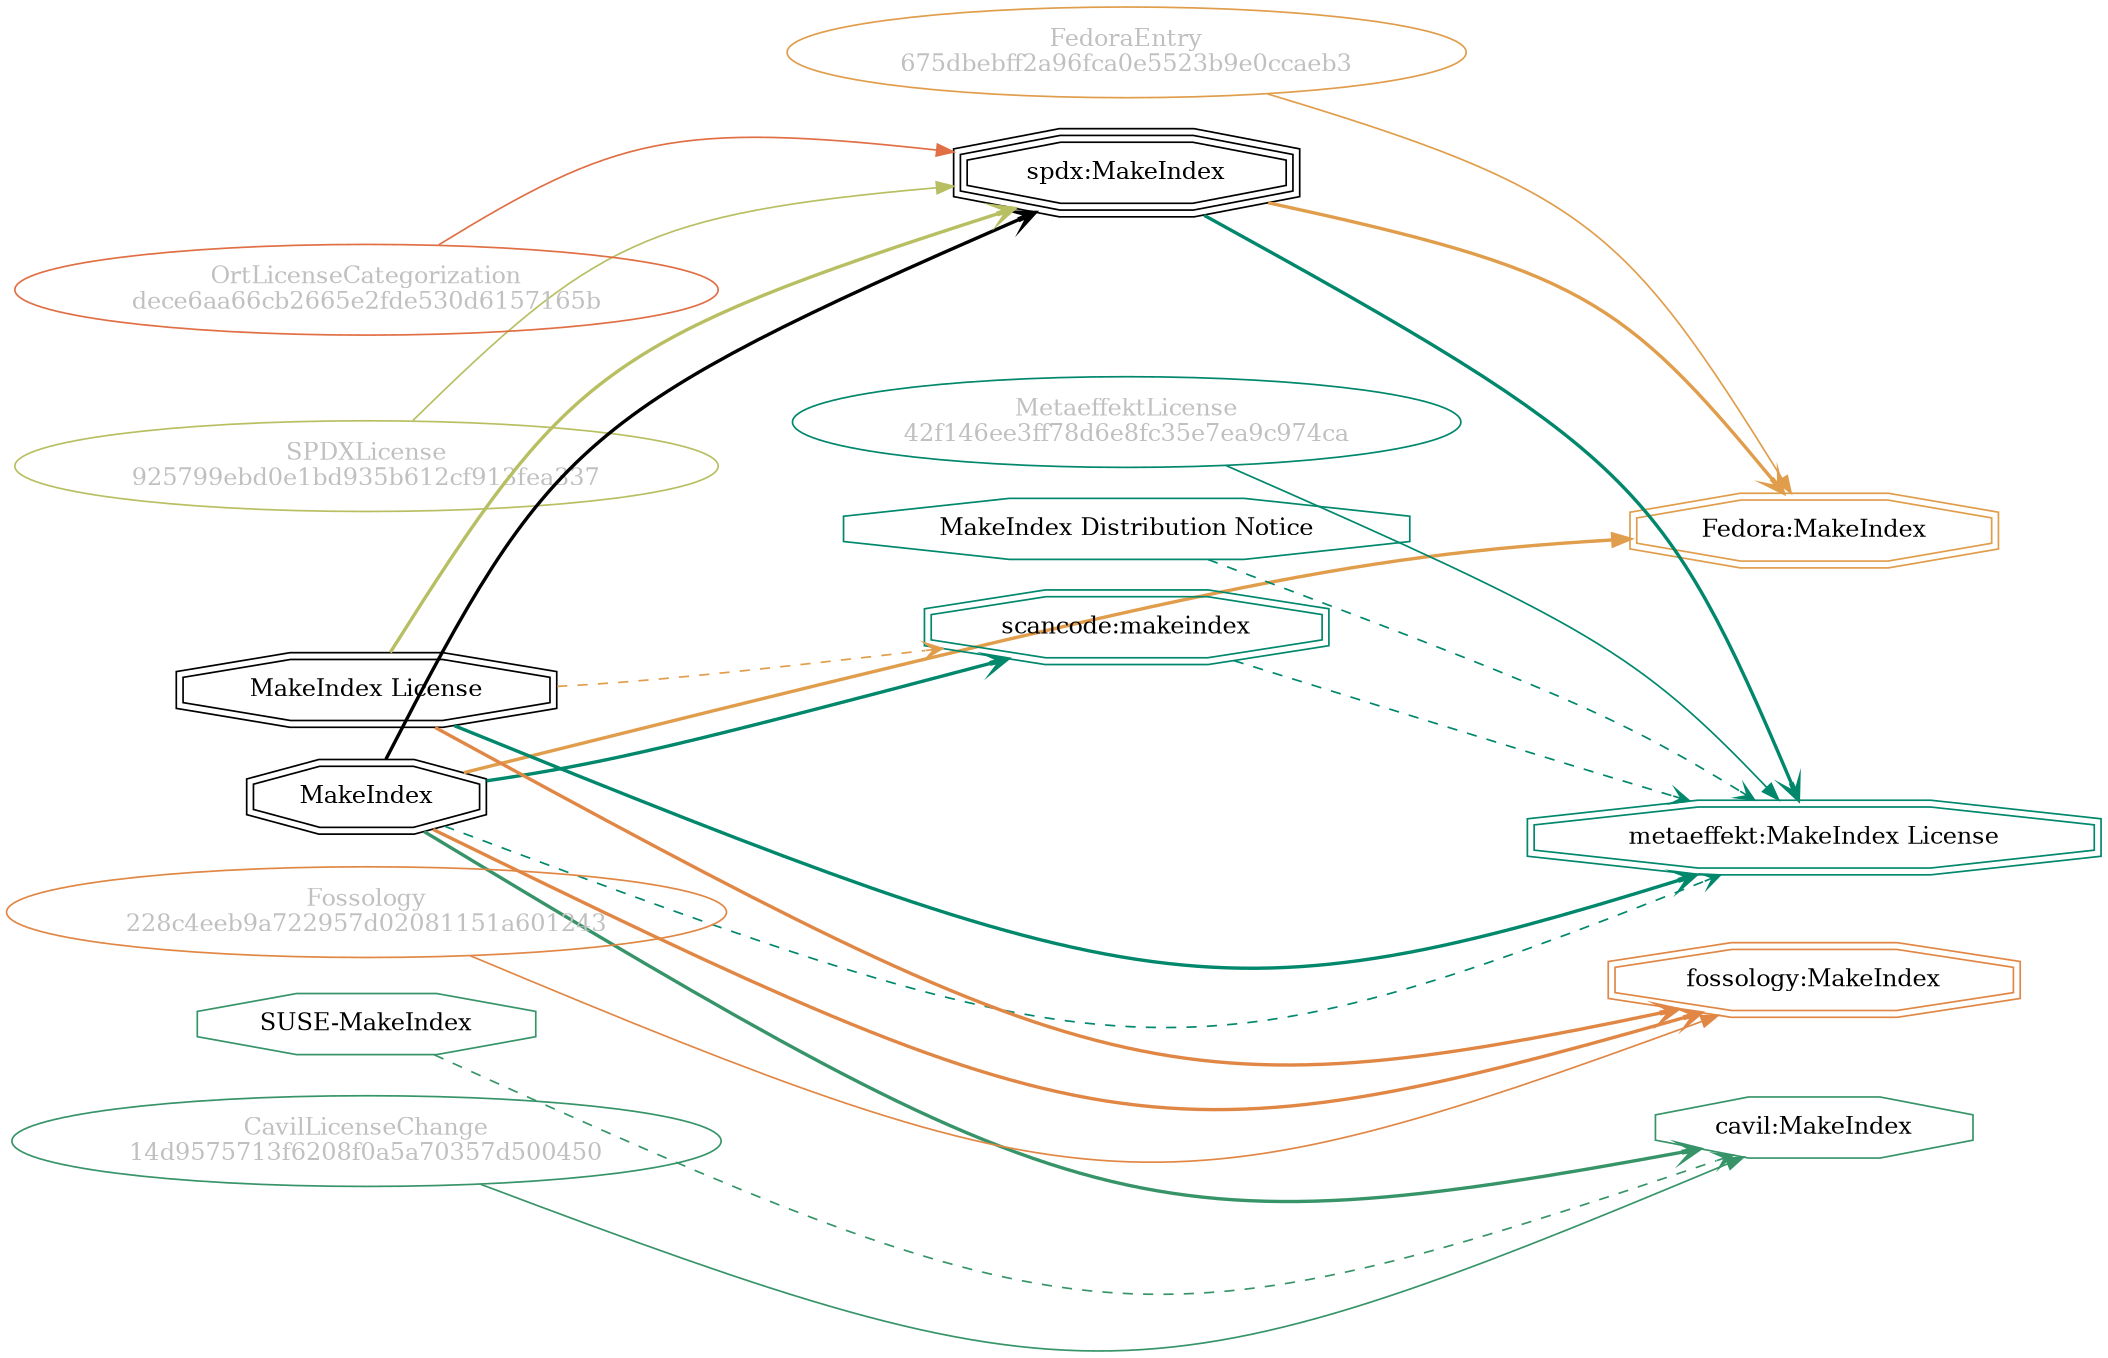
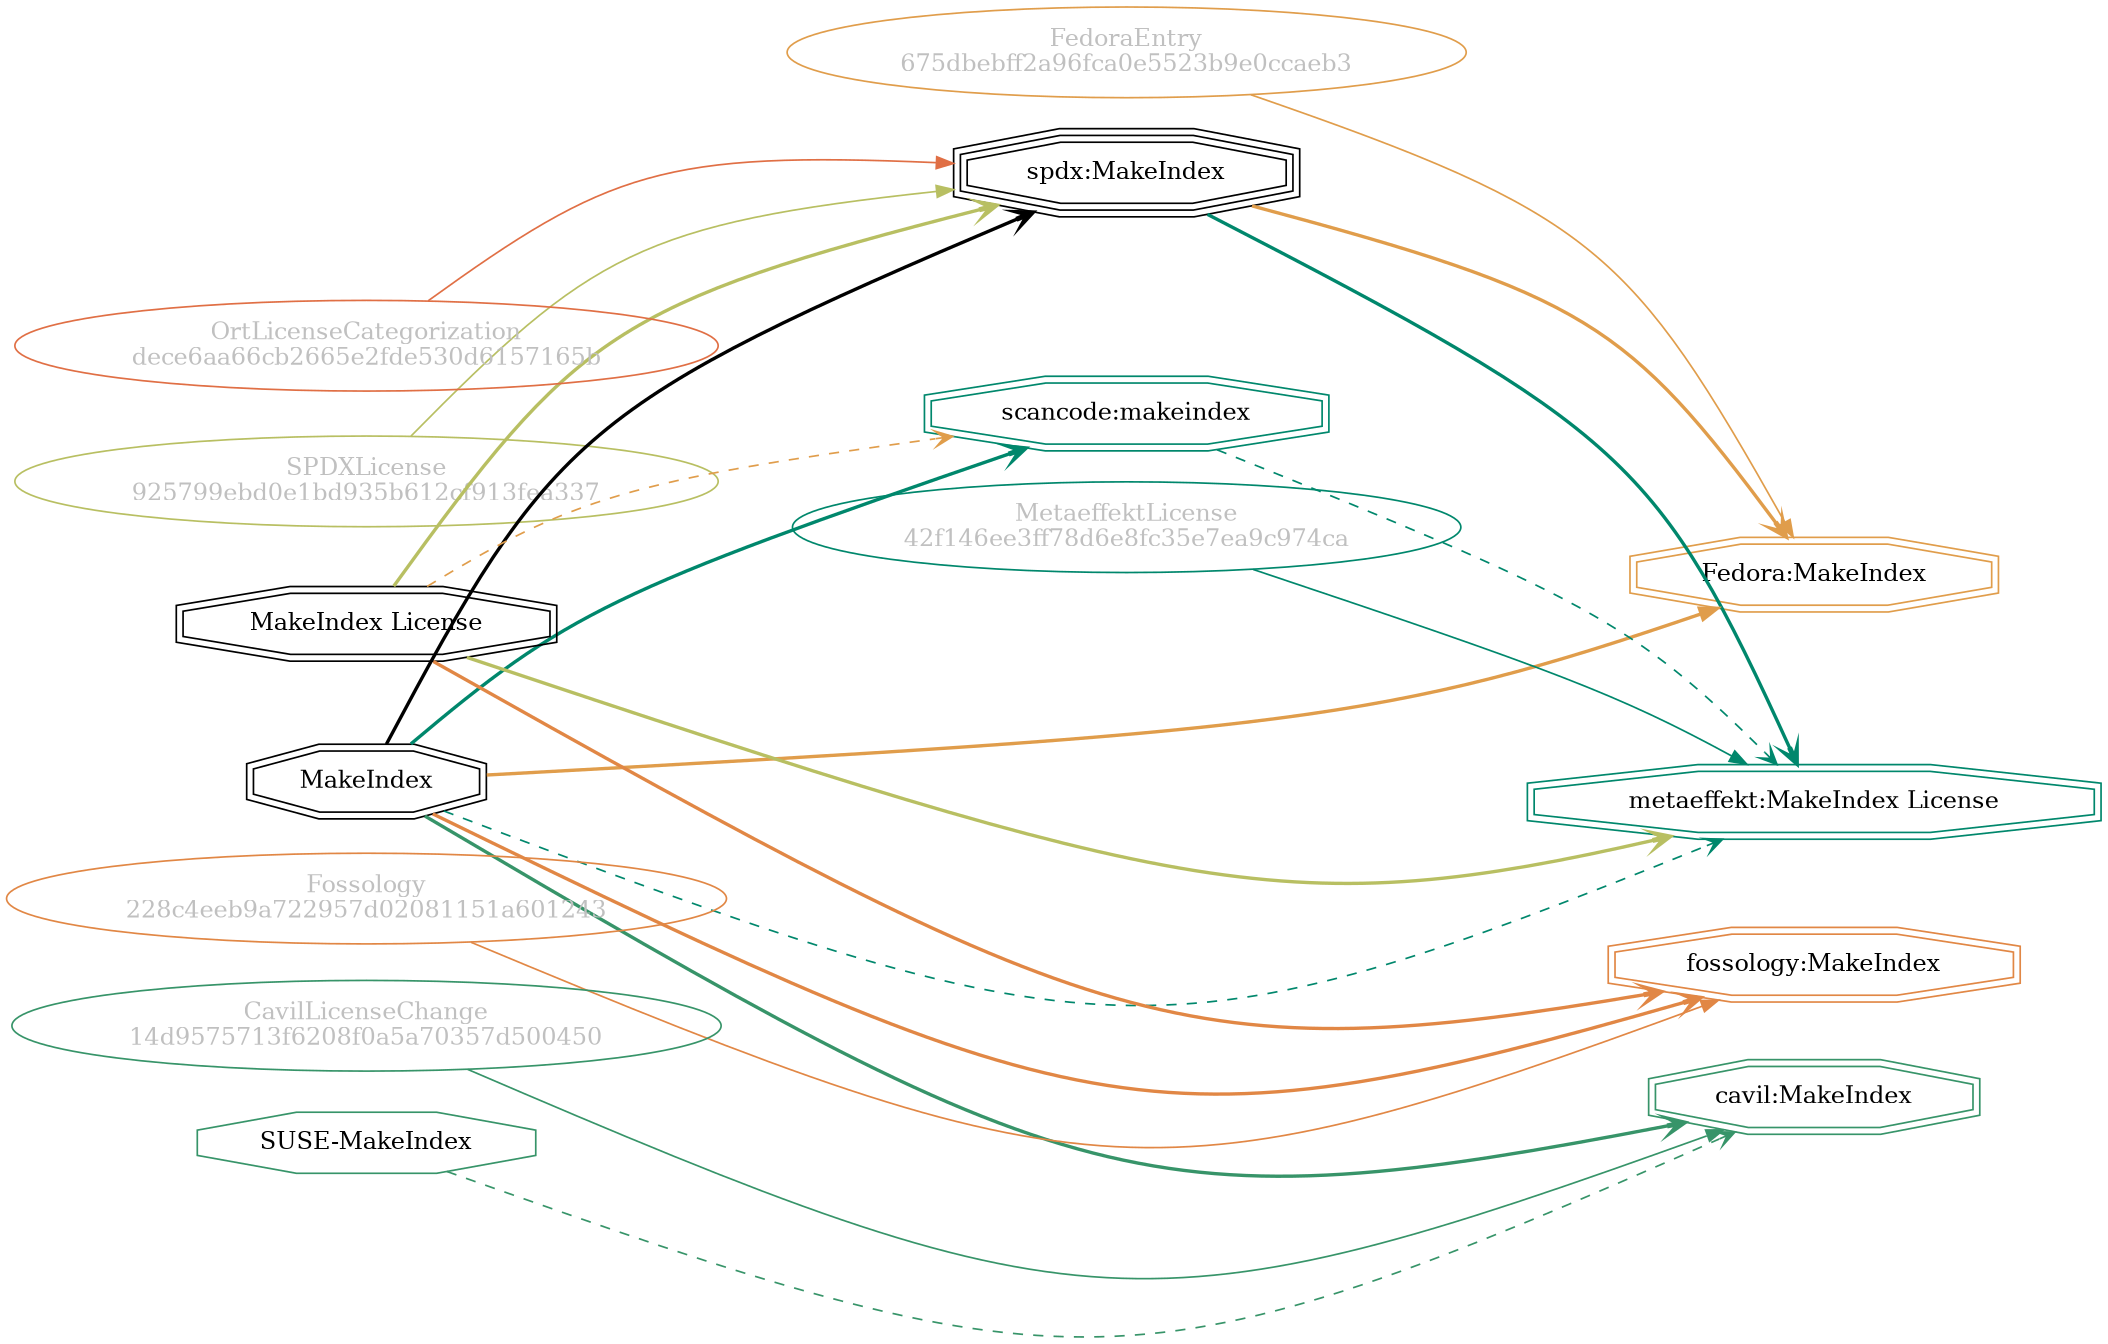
(1127, 529) -> none
(1054, 942) -> (1050, 840)
(1814, 1128) -> (1814, 1097)
